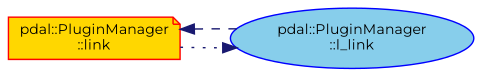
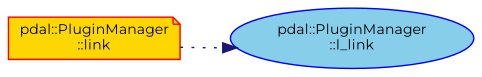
(216, 29) -> none
